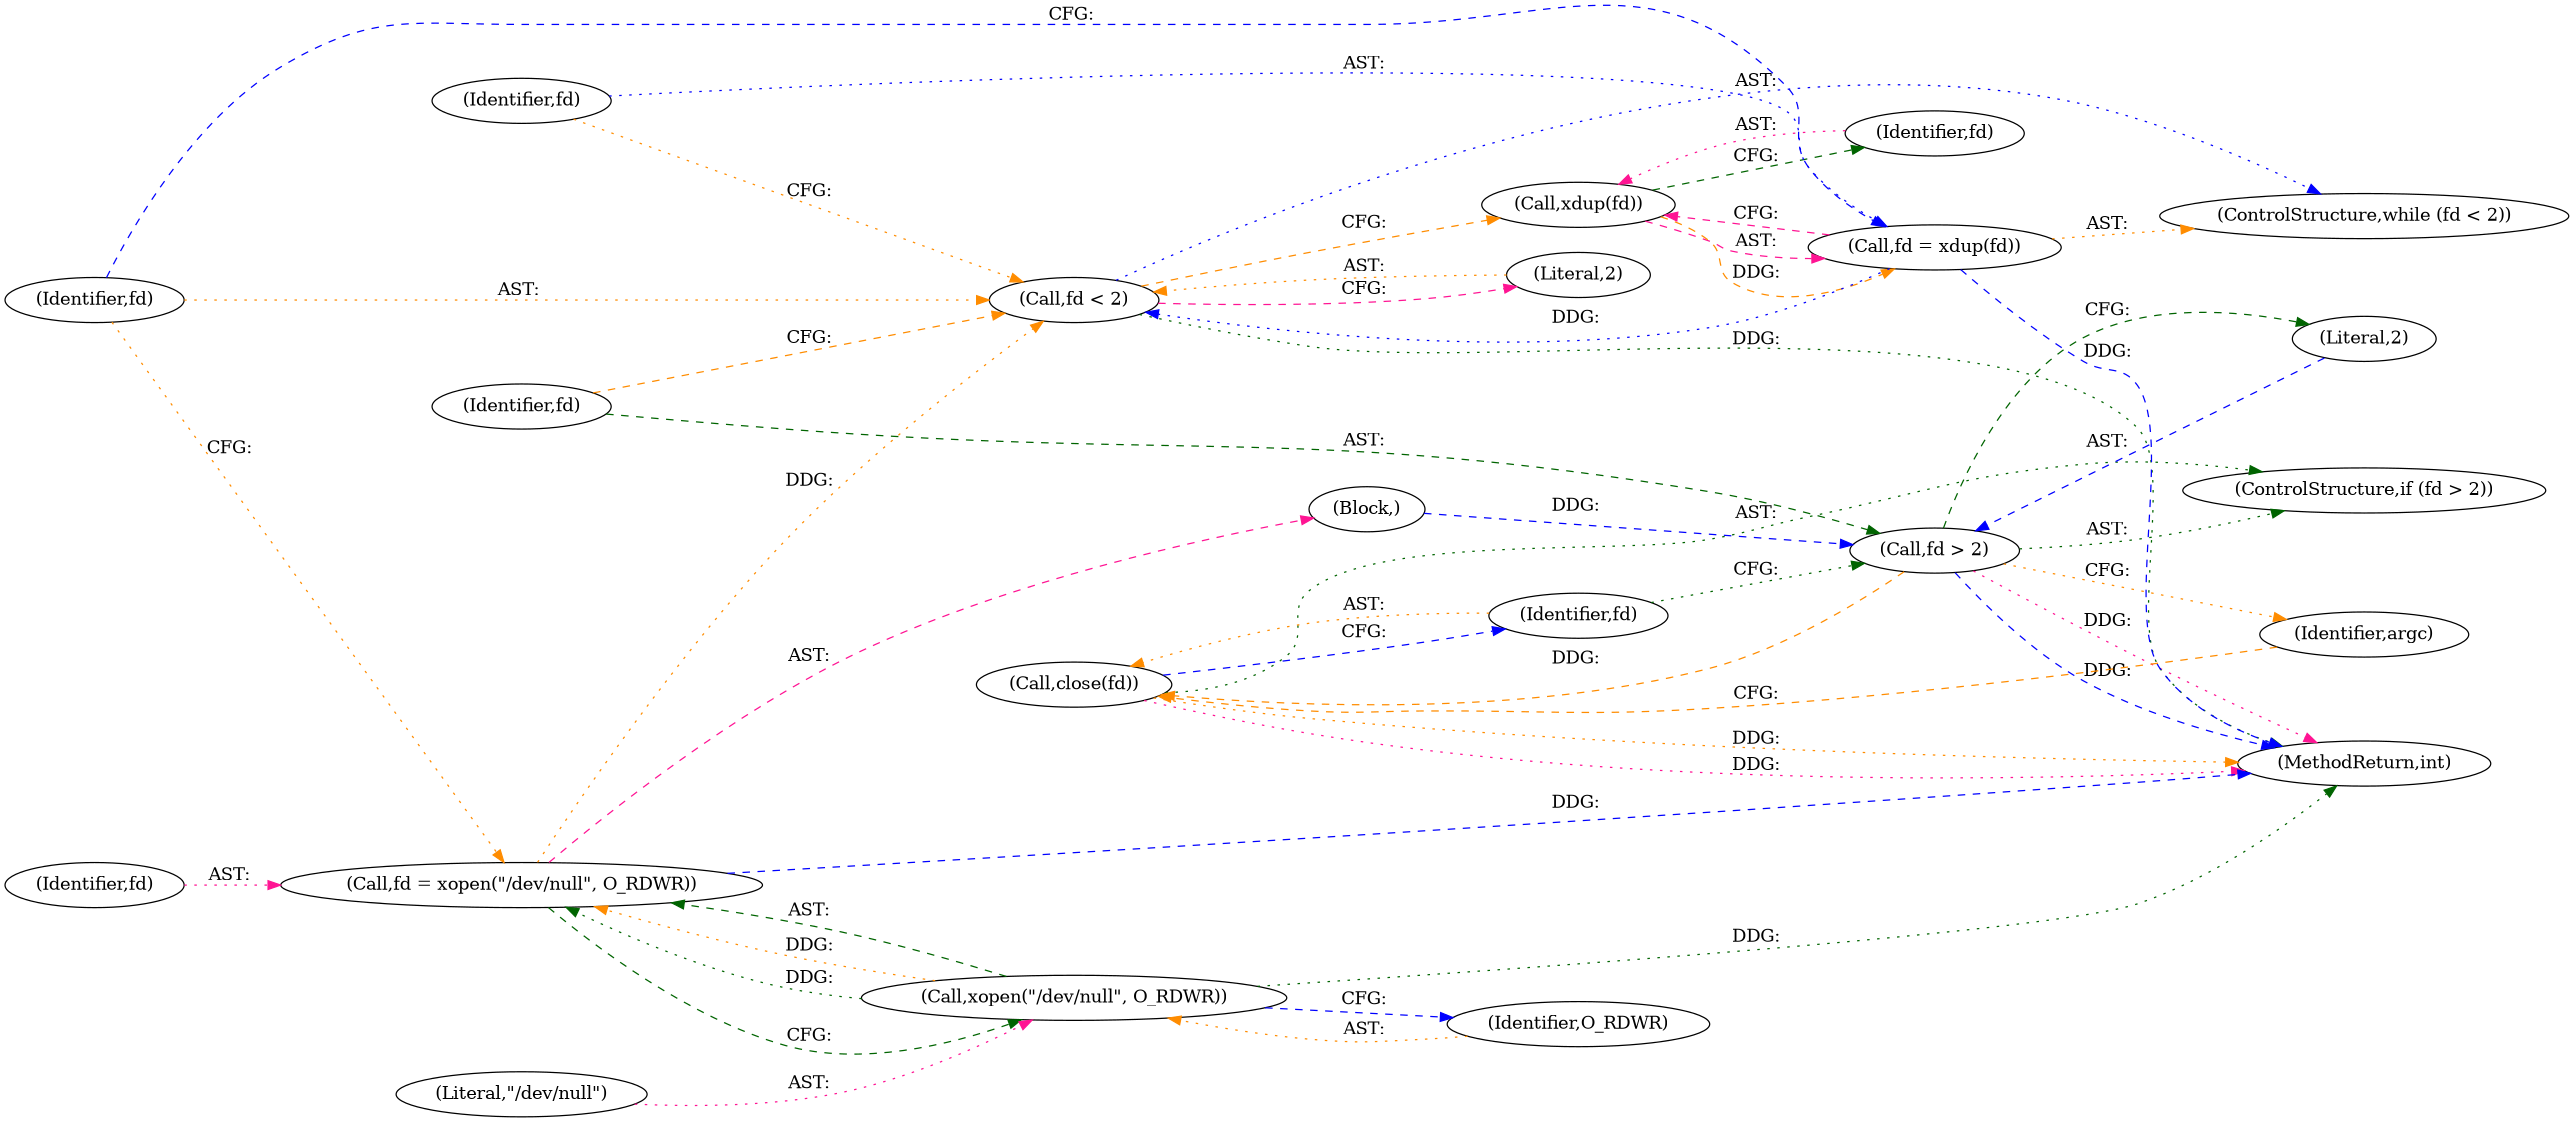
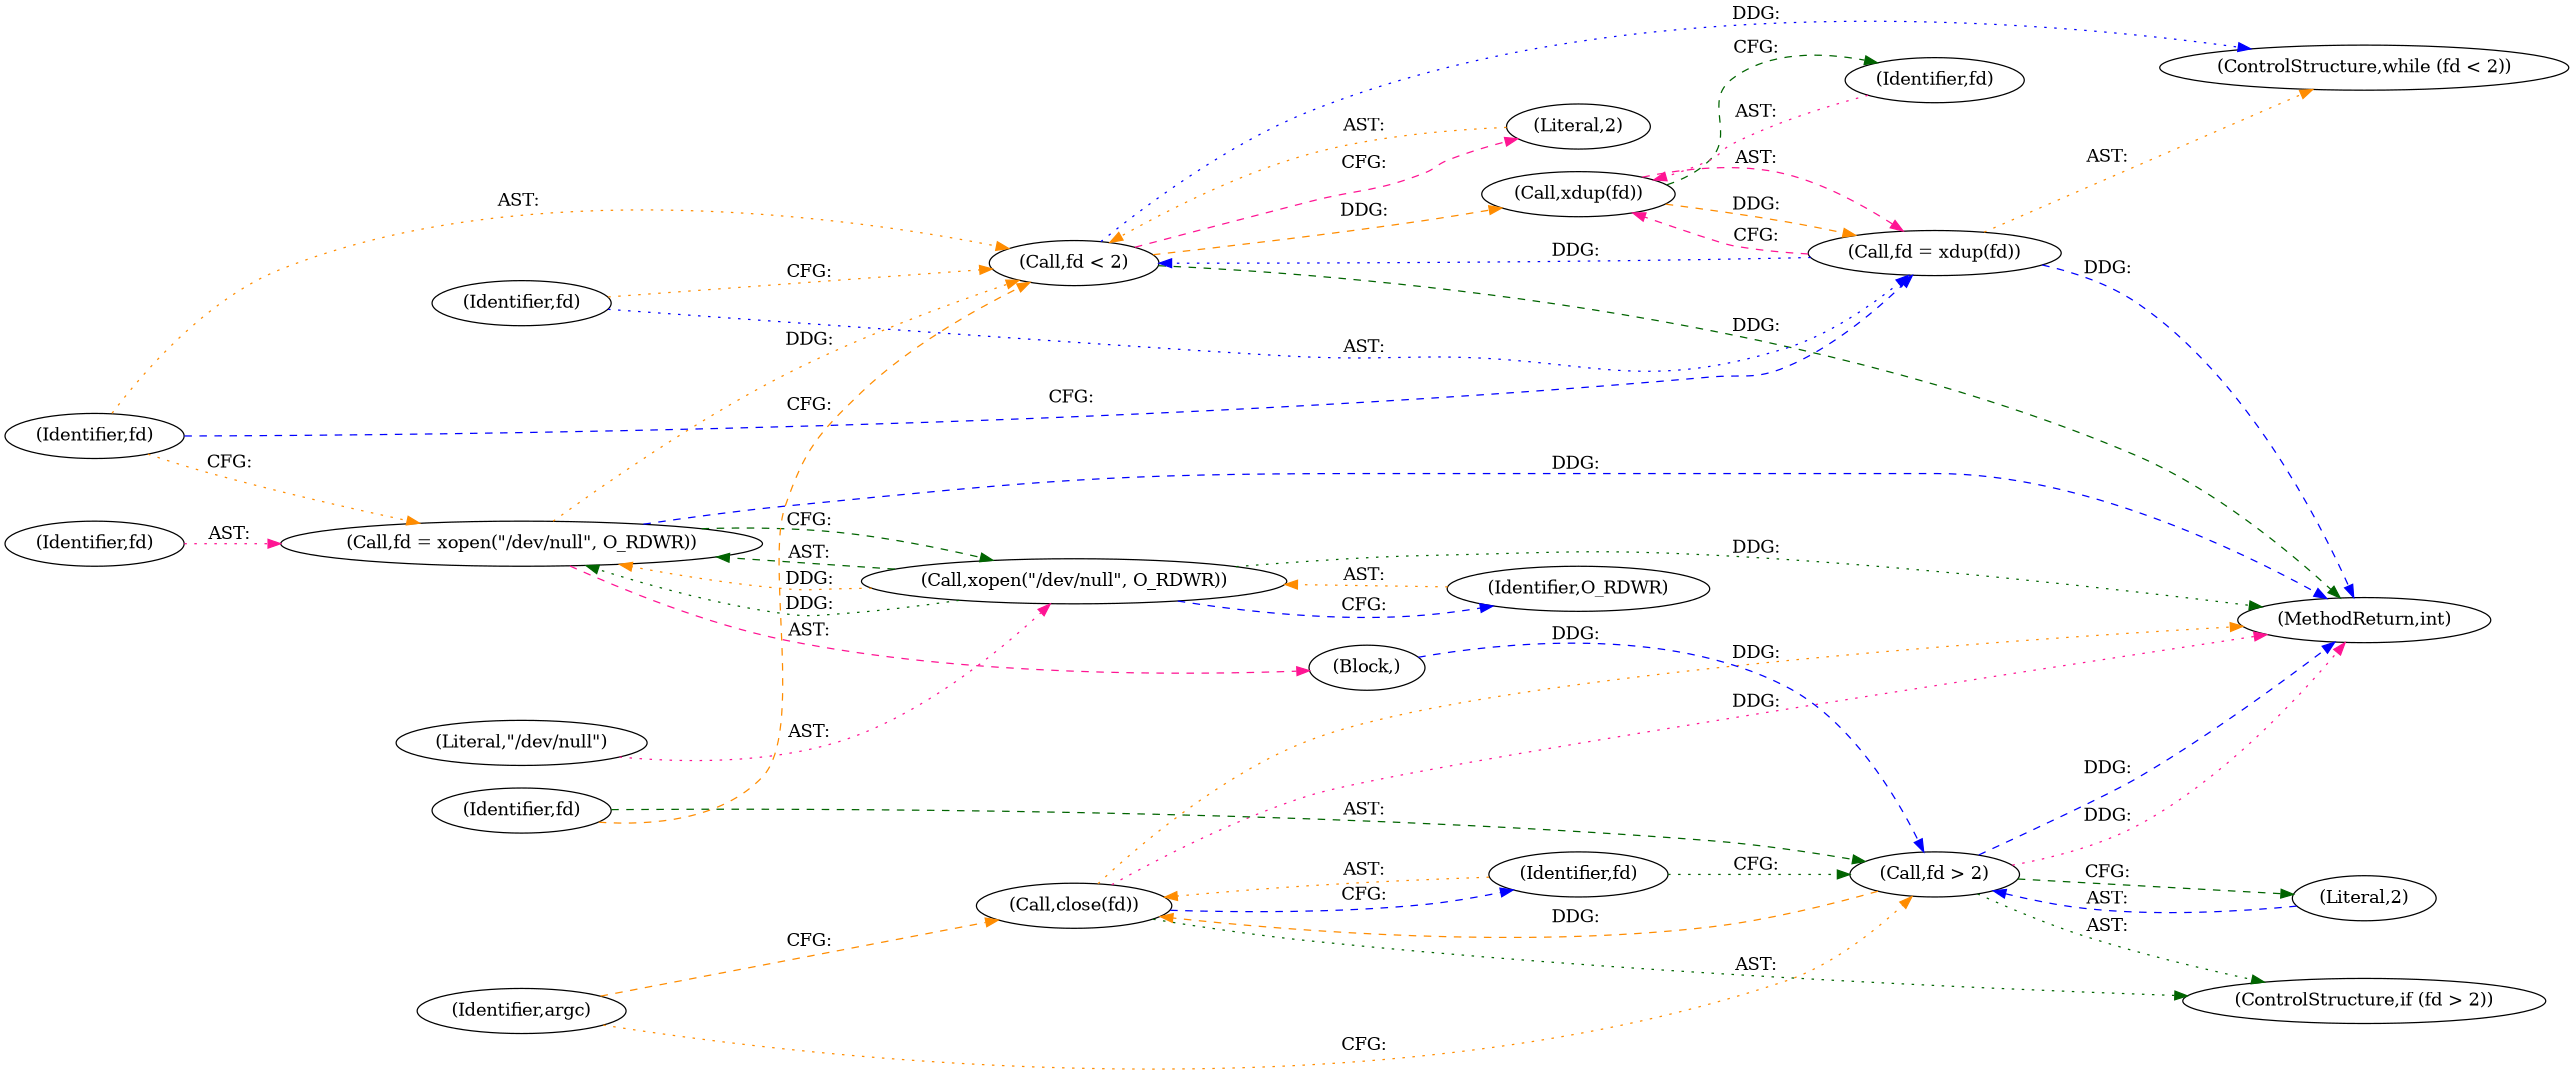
(1759, 81) -> (1759, 14)
(1367, 223) -> (1367, 211)
(1834, 351) -> (1772, 344)
(2139, 590) -> (1268, 1067)
